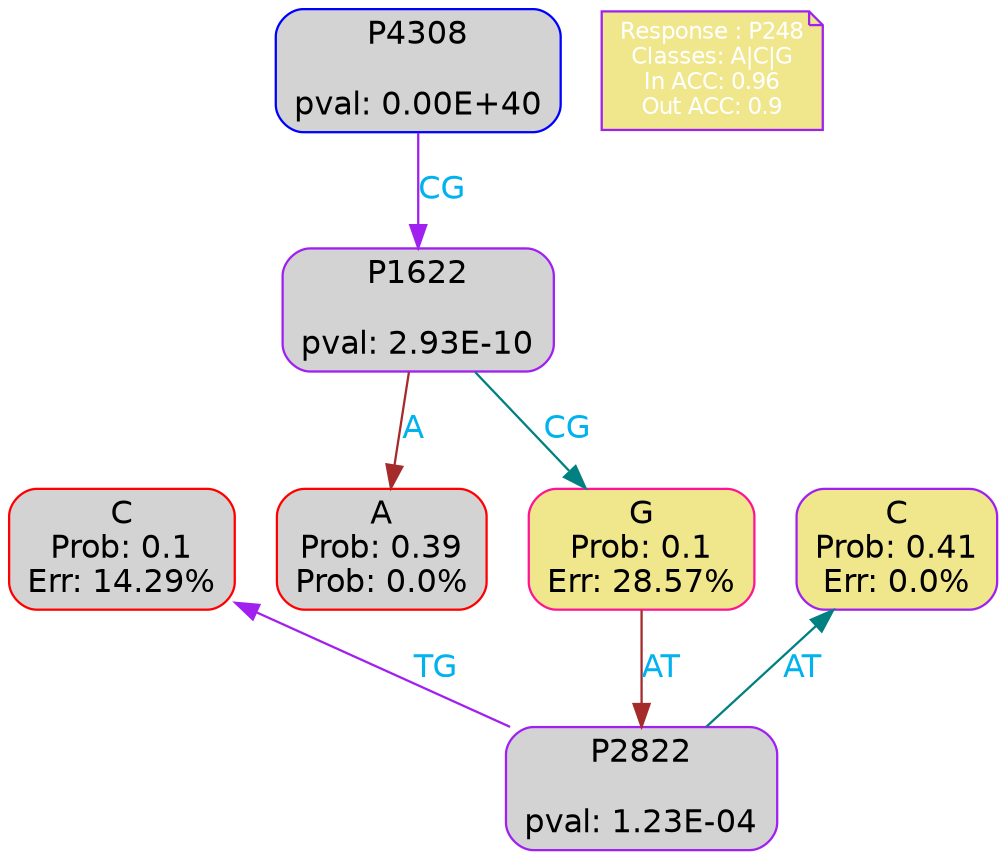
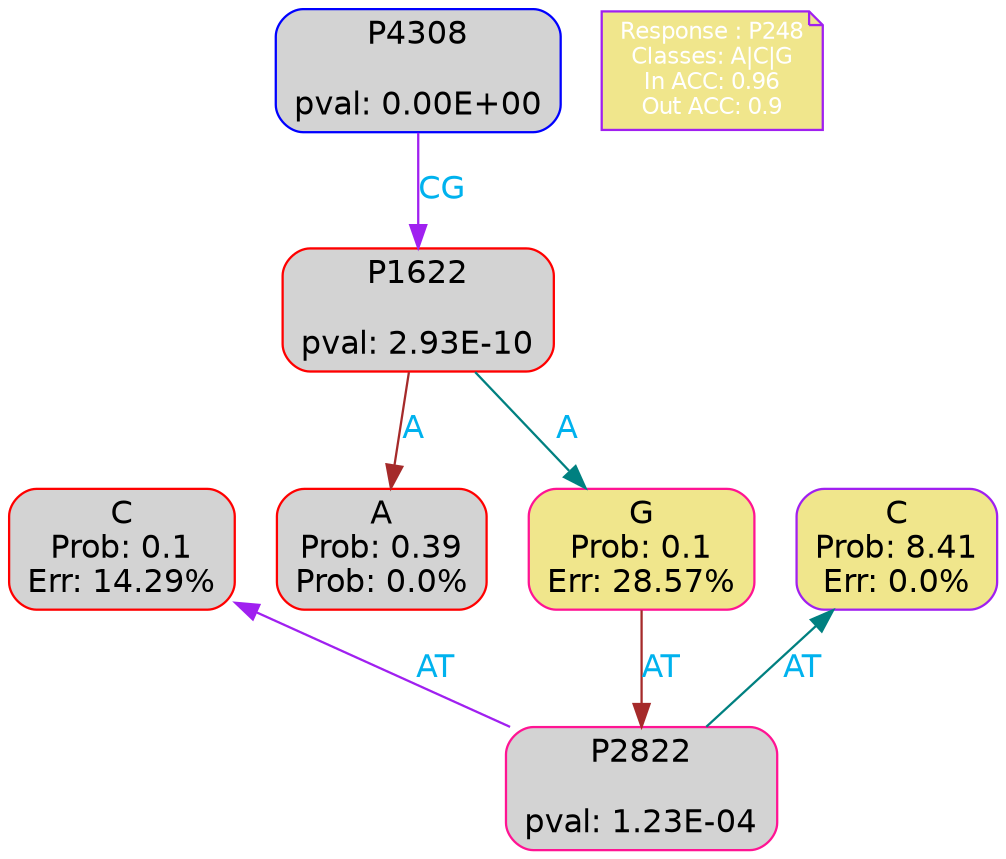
(418, 71) -> (418, 71)
(418, 310) -> (418, 310)
(568, 430) -> (568, 430)
(897, 549) -> (897, 549)
(435, 669) -> (435, 669)
(642, 789) -> (642, 789)
